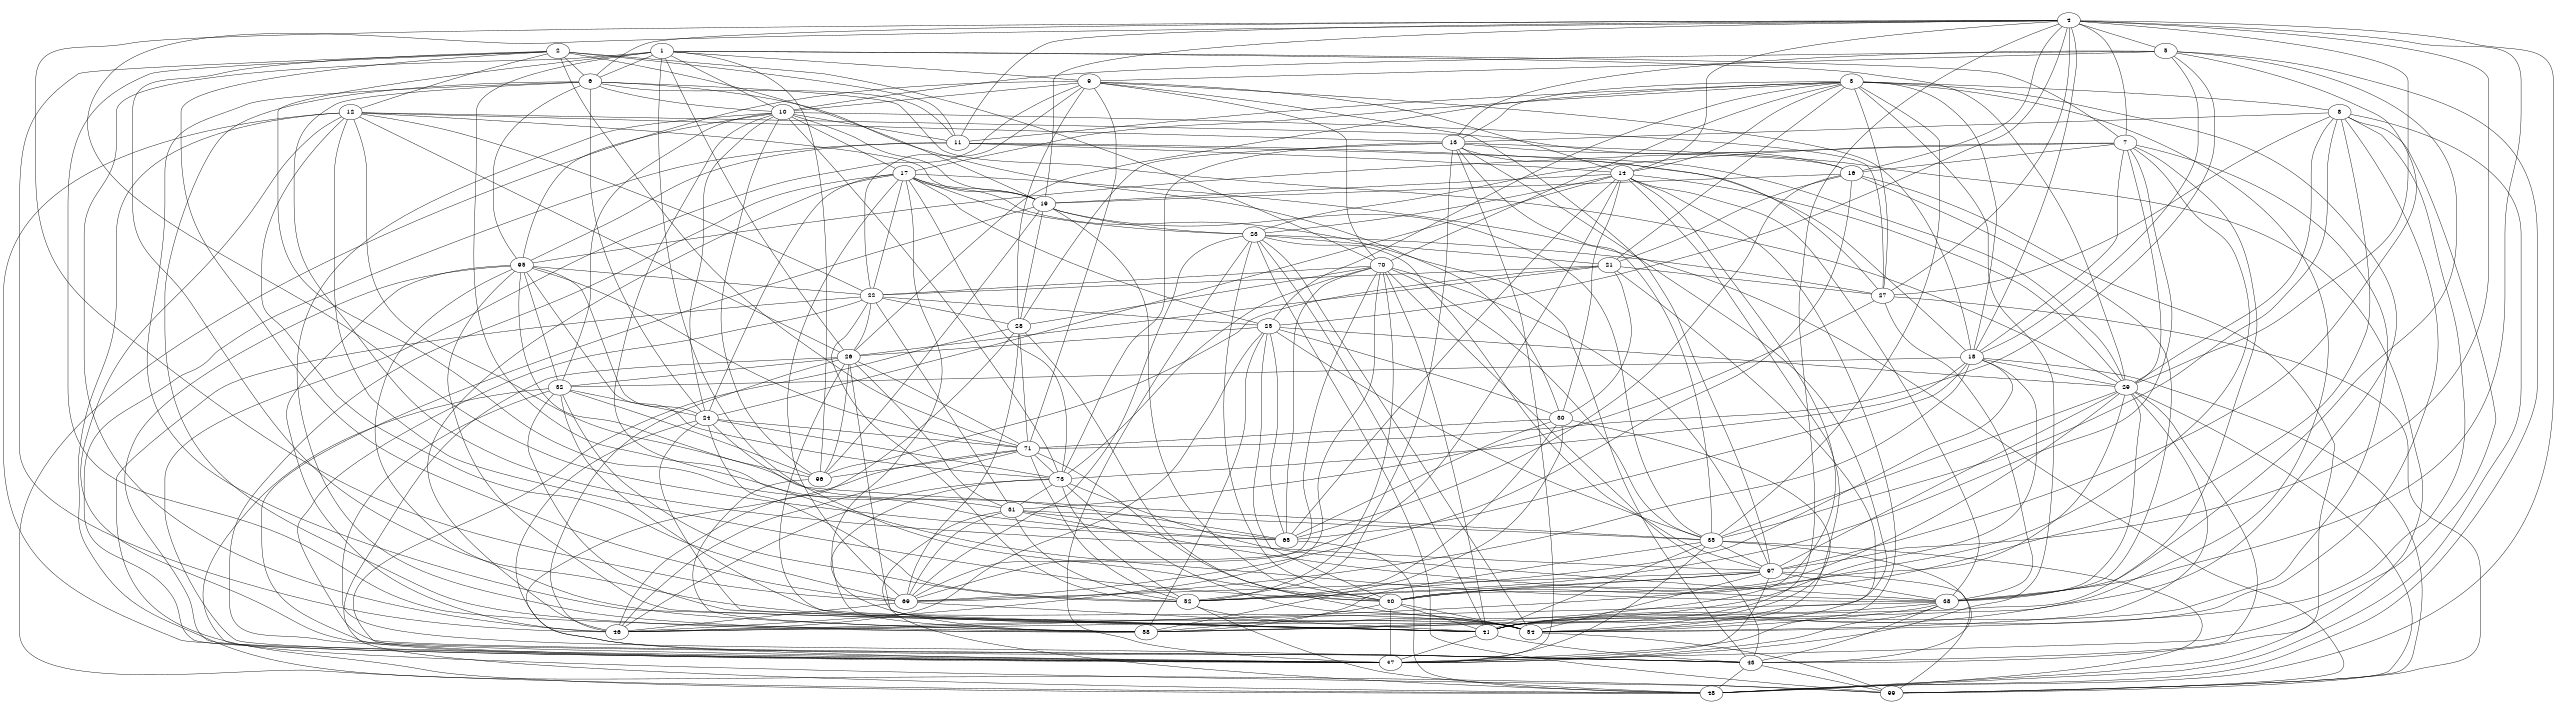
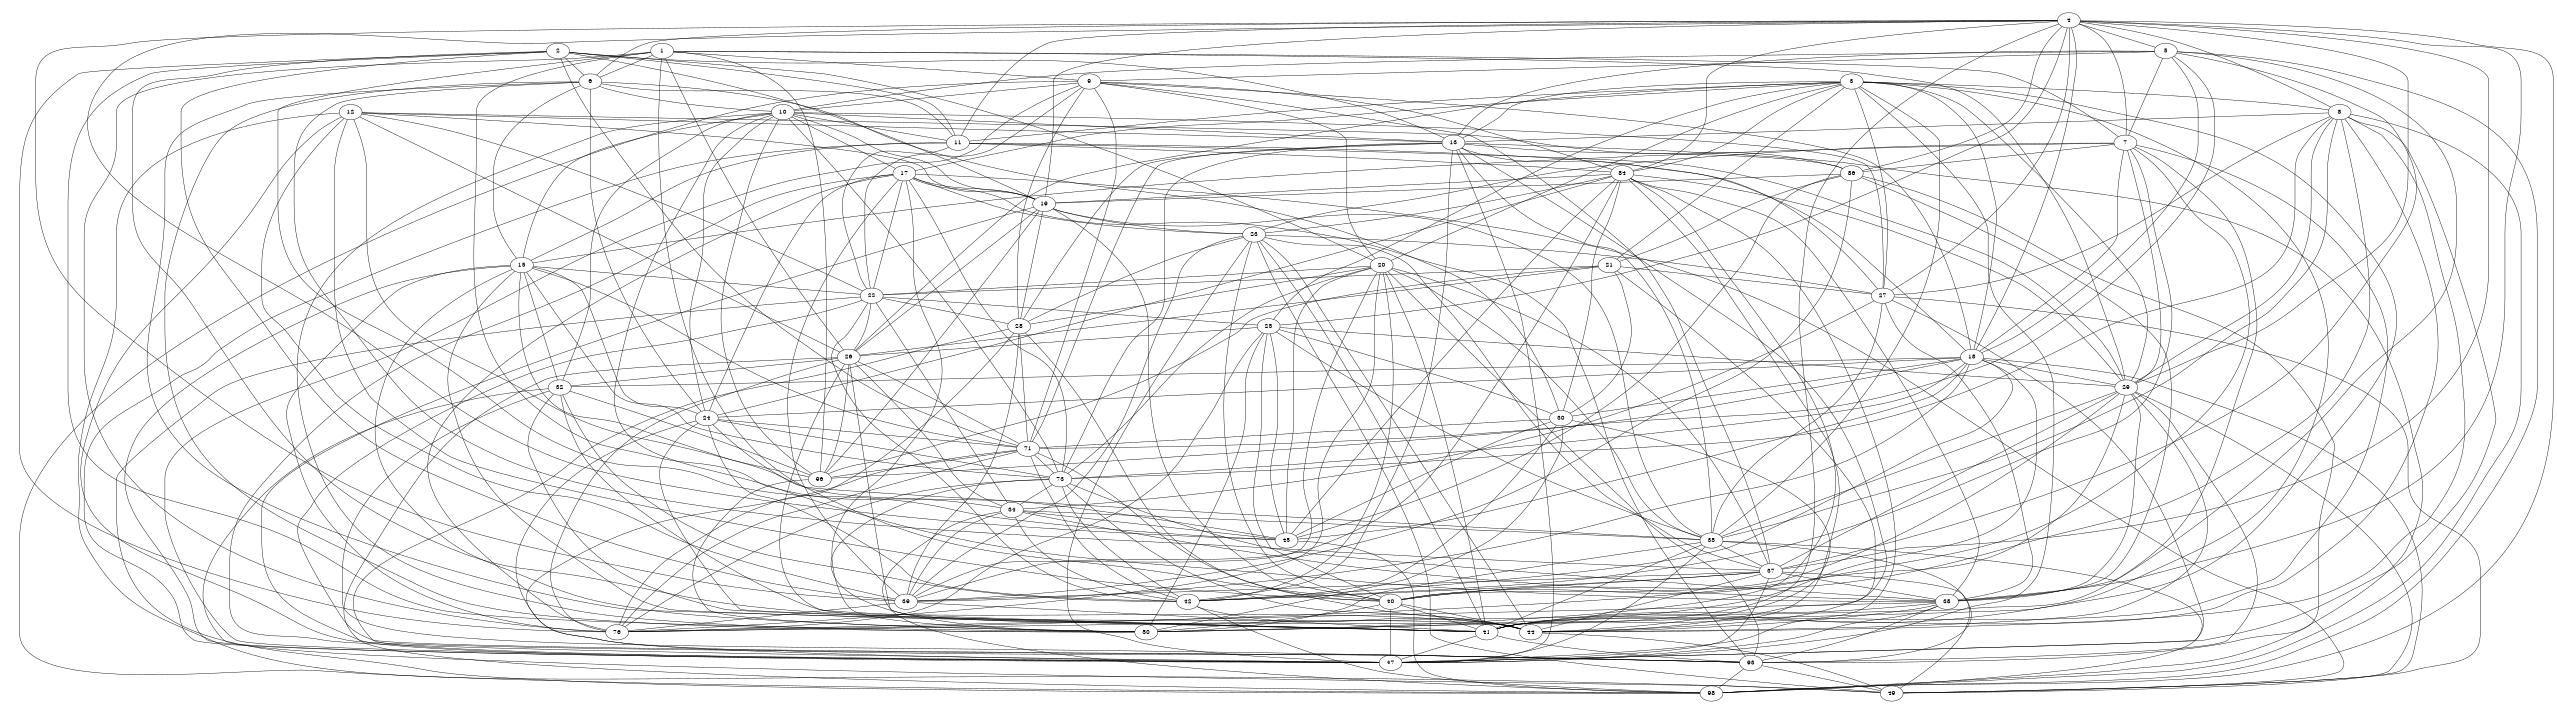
none -> (2203, 51)
(453, 79) -> (1012, 60)
(720, 80) -> (1199, 131)
none -> (2146, 97)
none -> (1153, 173)
(1622, 173) -> (1622, 173)
(1852, 173) -> (1852, 173)
none -> (852, 176)
(1286, 184) -> (2062, 198)
(1432, 250) -> (1134, 273)
(522, 265) -> (522, 265)
(1382, 265) -> (1382, 265)
(1079, 266) -> none
none -> (947, 280)
none -> (1767, 388)
(611, 398) -> (1339, 388)
none -> (1772, 438)
none -> (1399, 441)
none -> (1783, 442)
(1012, 510) -> (1012, 510)
(1286, 541) -> (1286, 541)
(1771, 571) -> (1771, 571)
(906, 602) -> (906, 602)
(1188, 602) -> (1188, 602)
(151, 628) -> (2200, 634)
(617, 632) -> (617, 632)
(1146, 632) -> (1146, 632)
(1531, 632) -> (1531, 632)
(1751, 663) -> (1751, 663)
(1711, 694) -> (1711, 694)
(1892, 694) -> (1892, 694)
